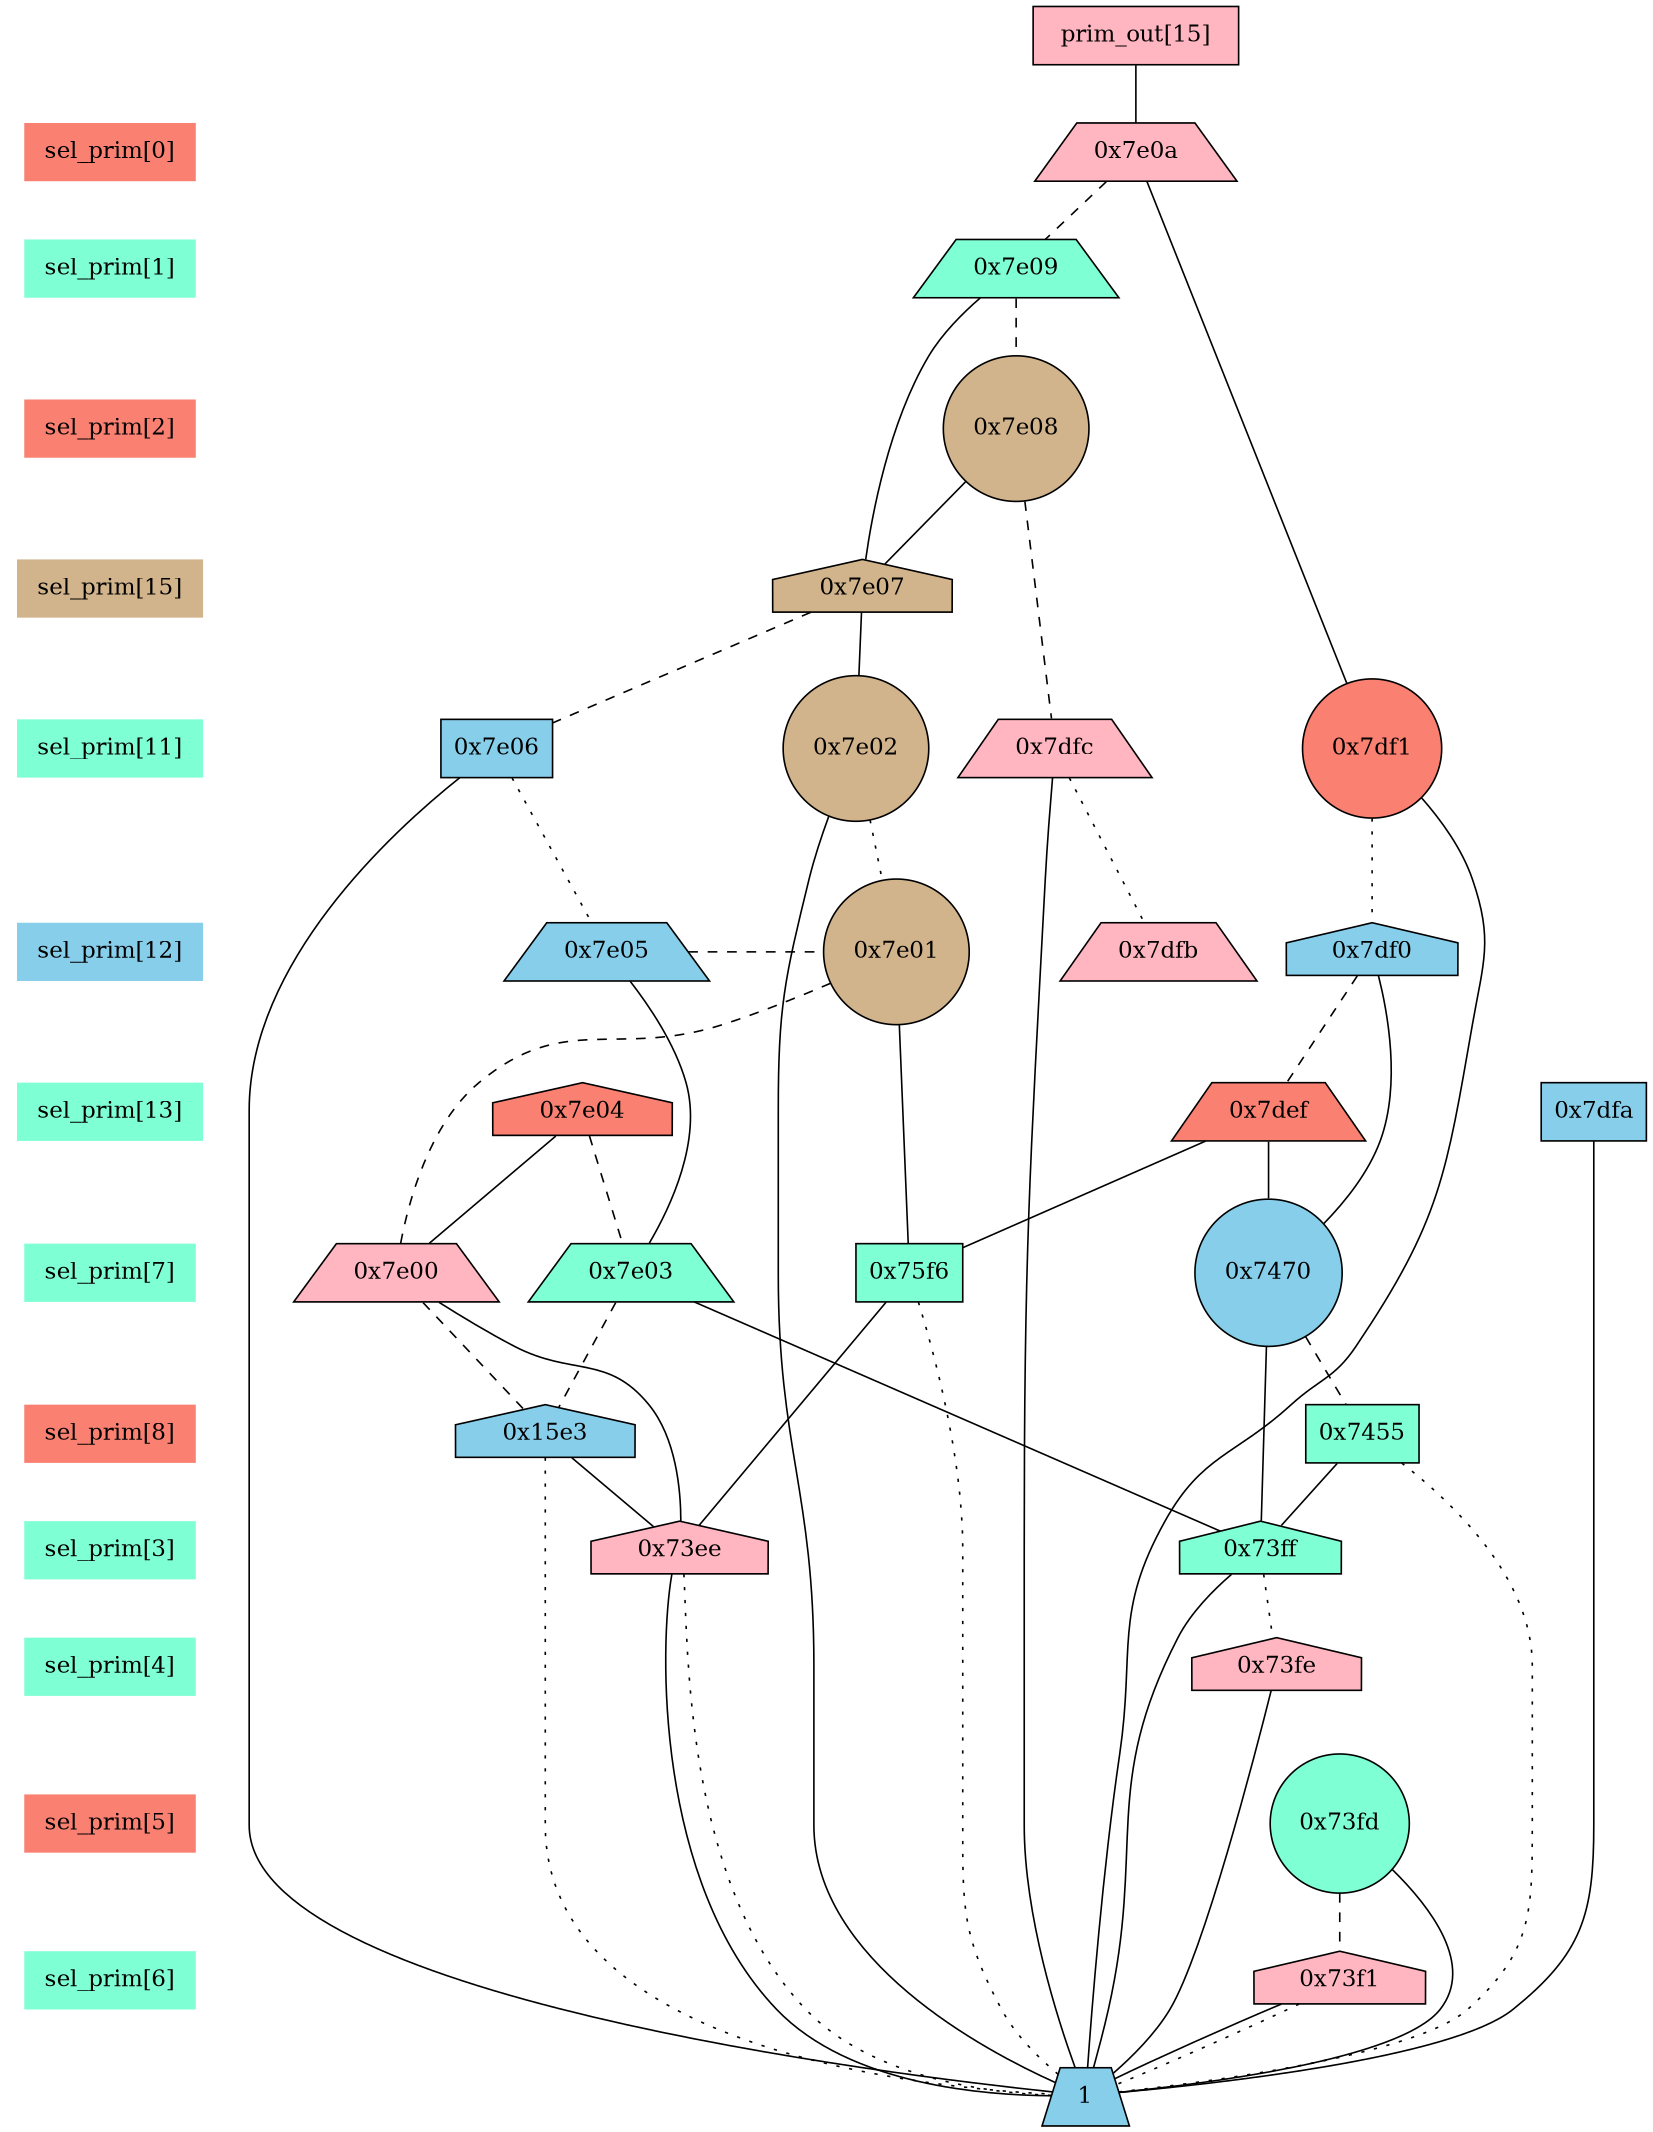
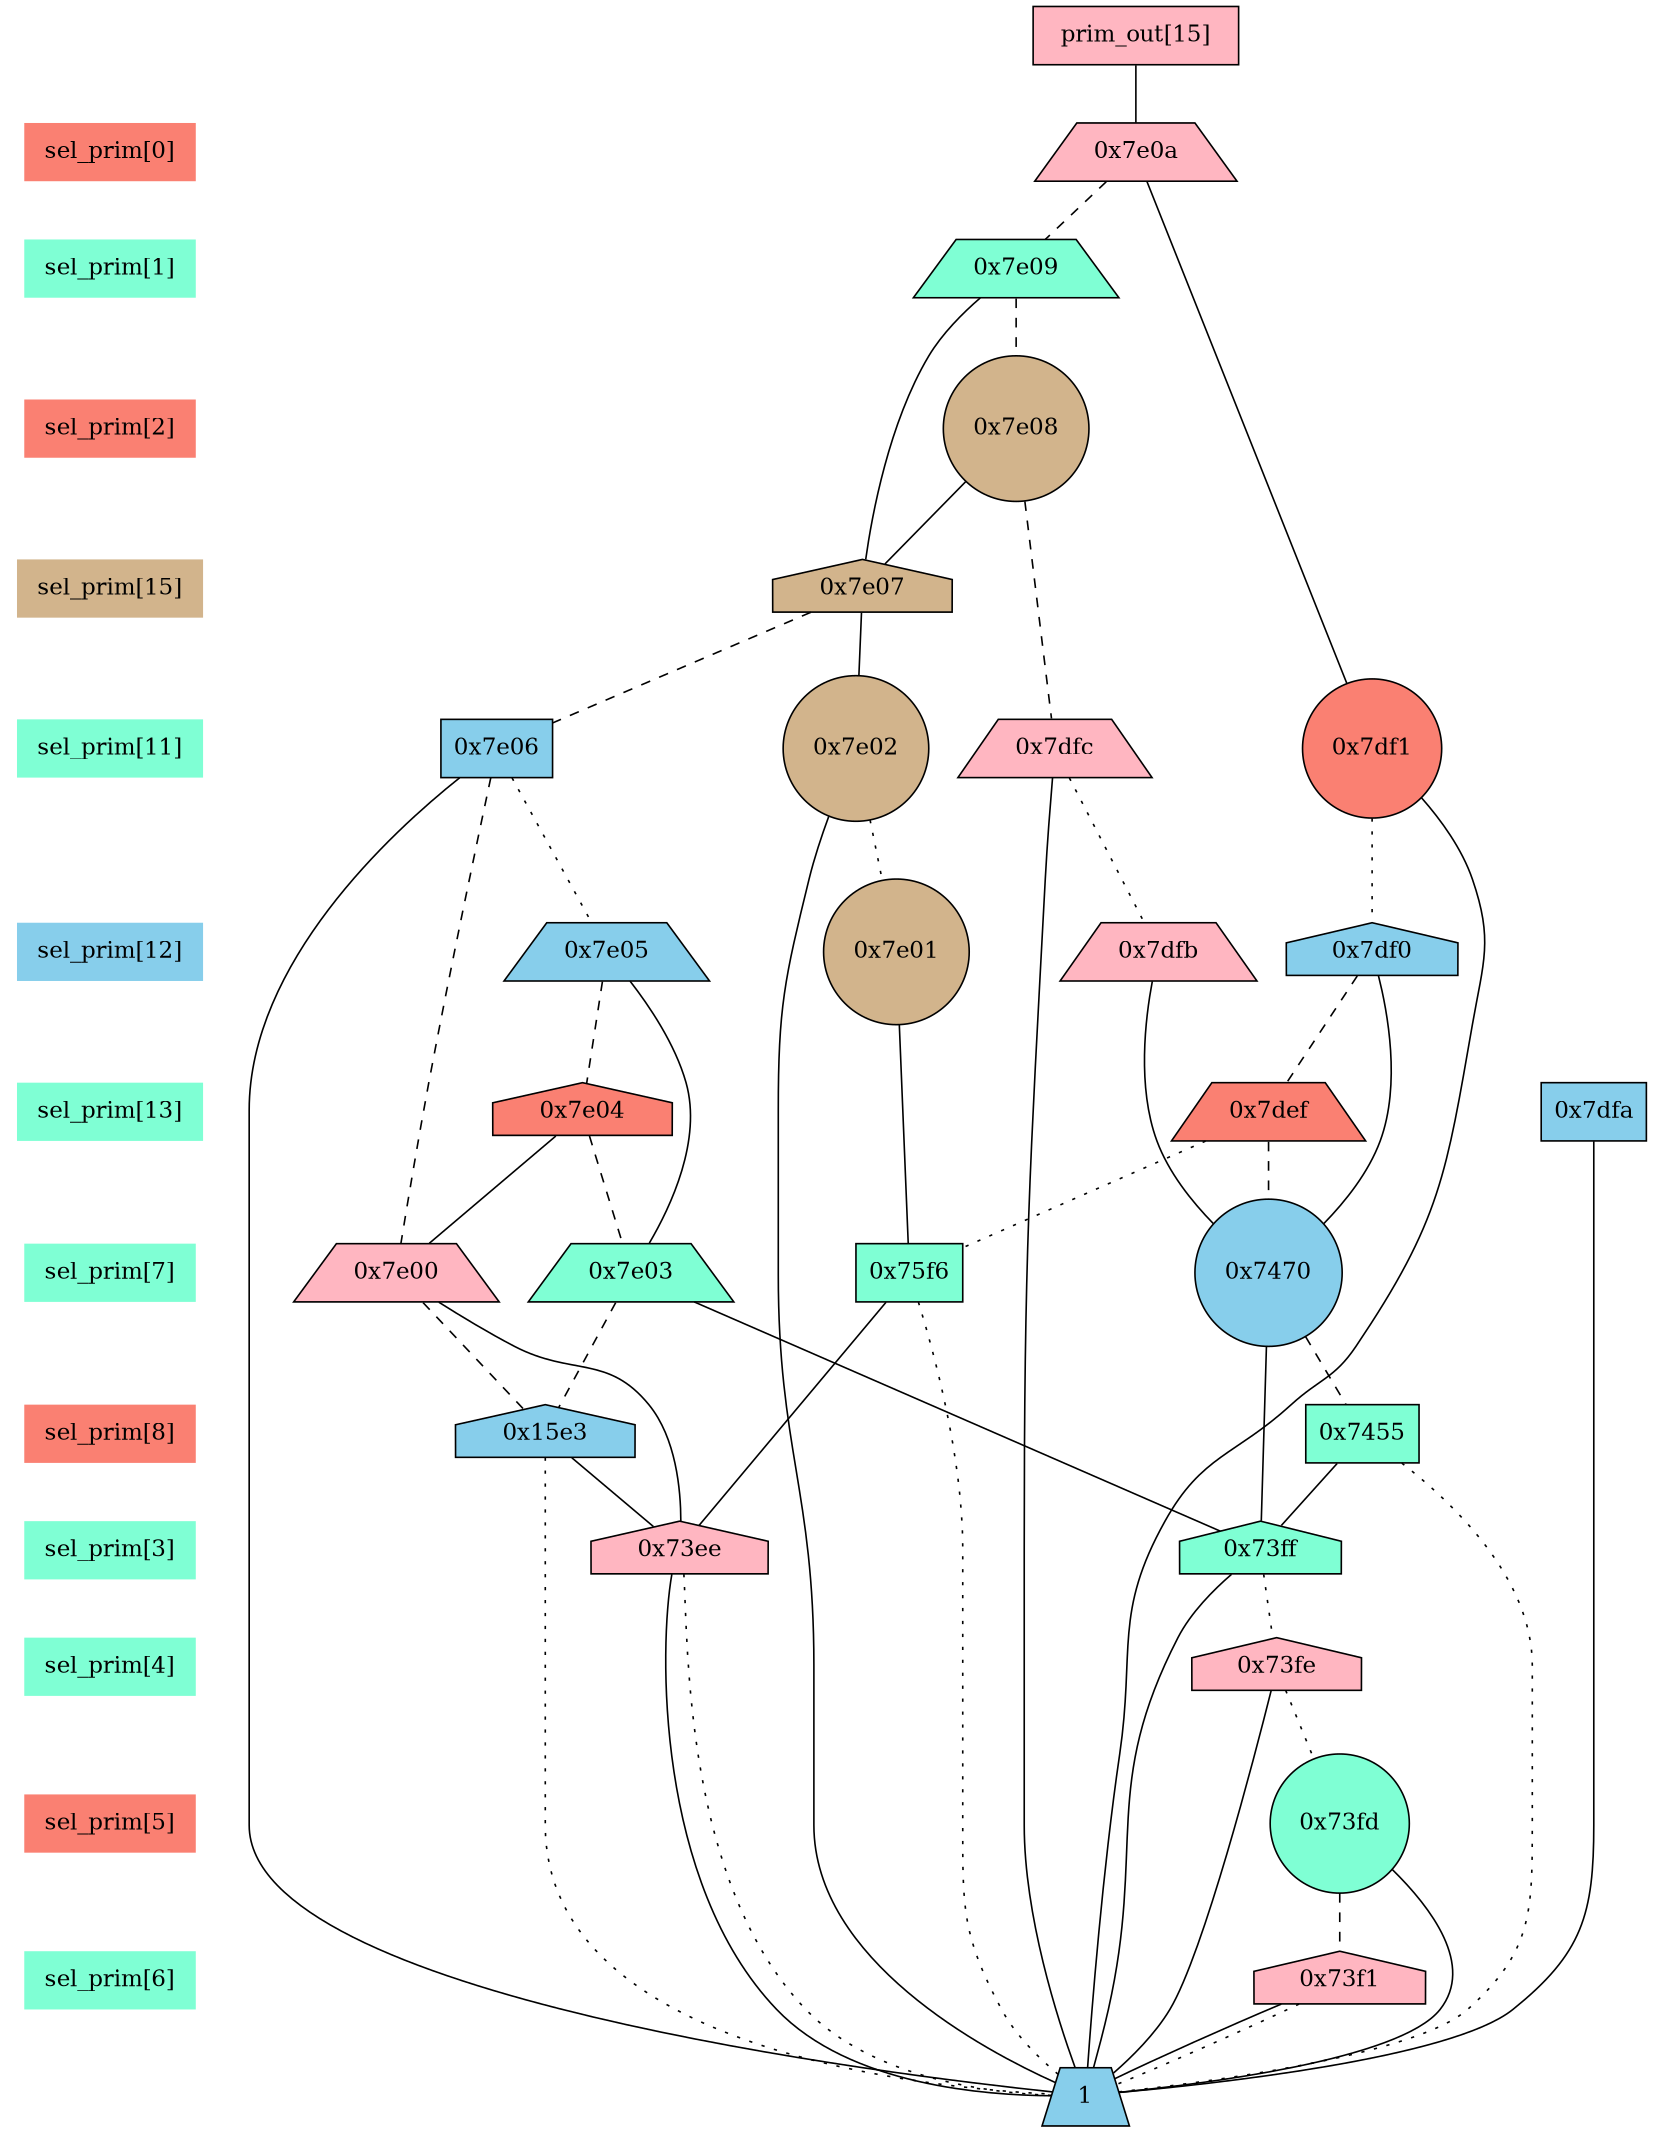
(756, 952) -> (595, 1032)
(563, 1042) -> (443, 1010)
none -> (1149, 1112)
(1269, 1170) -> (1269, 1170)
(1084, 1194) -> (1084, 1194)
none -> (1300, 1725)
